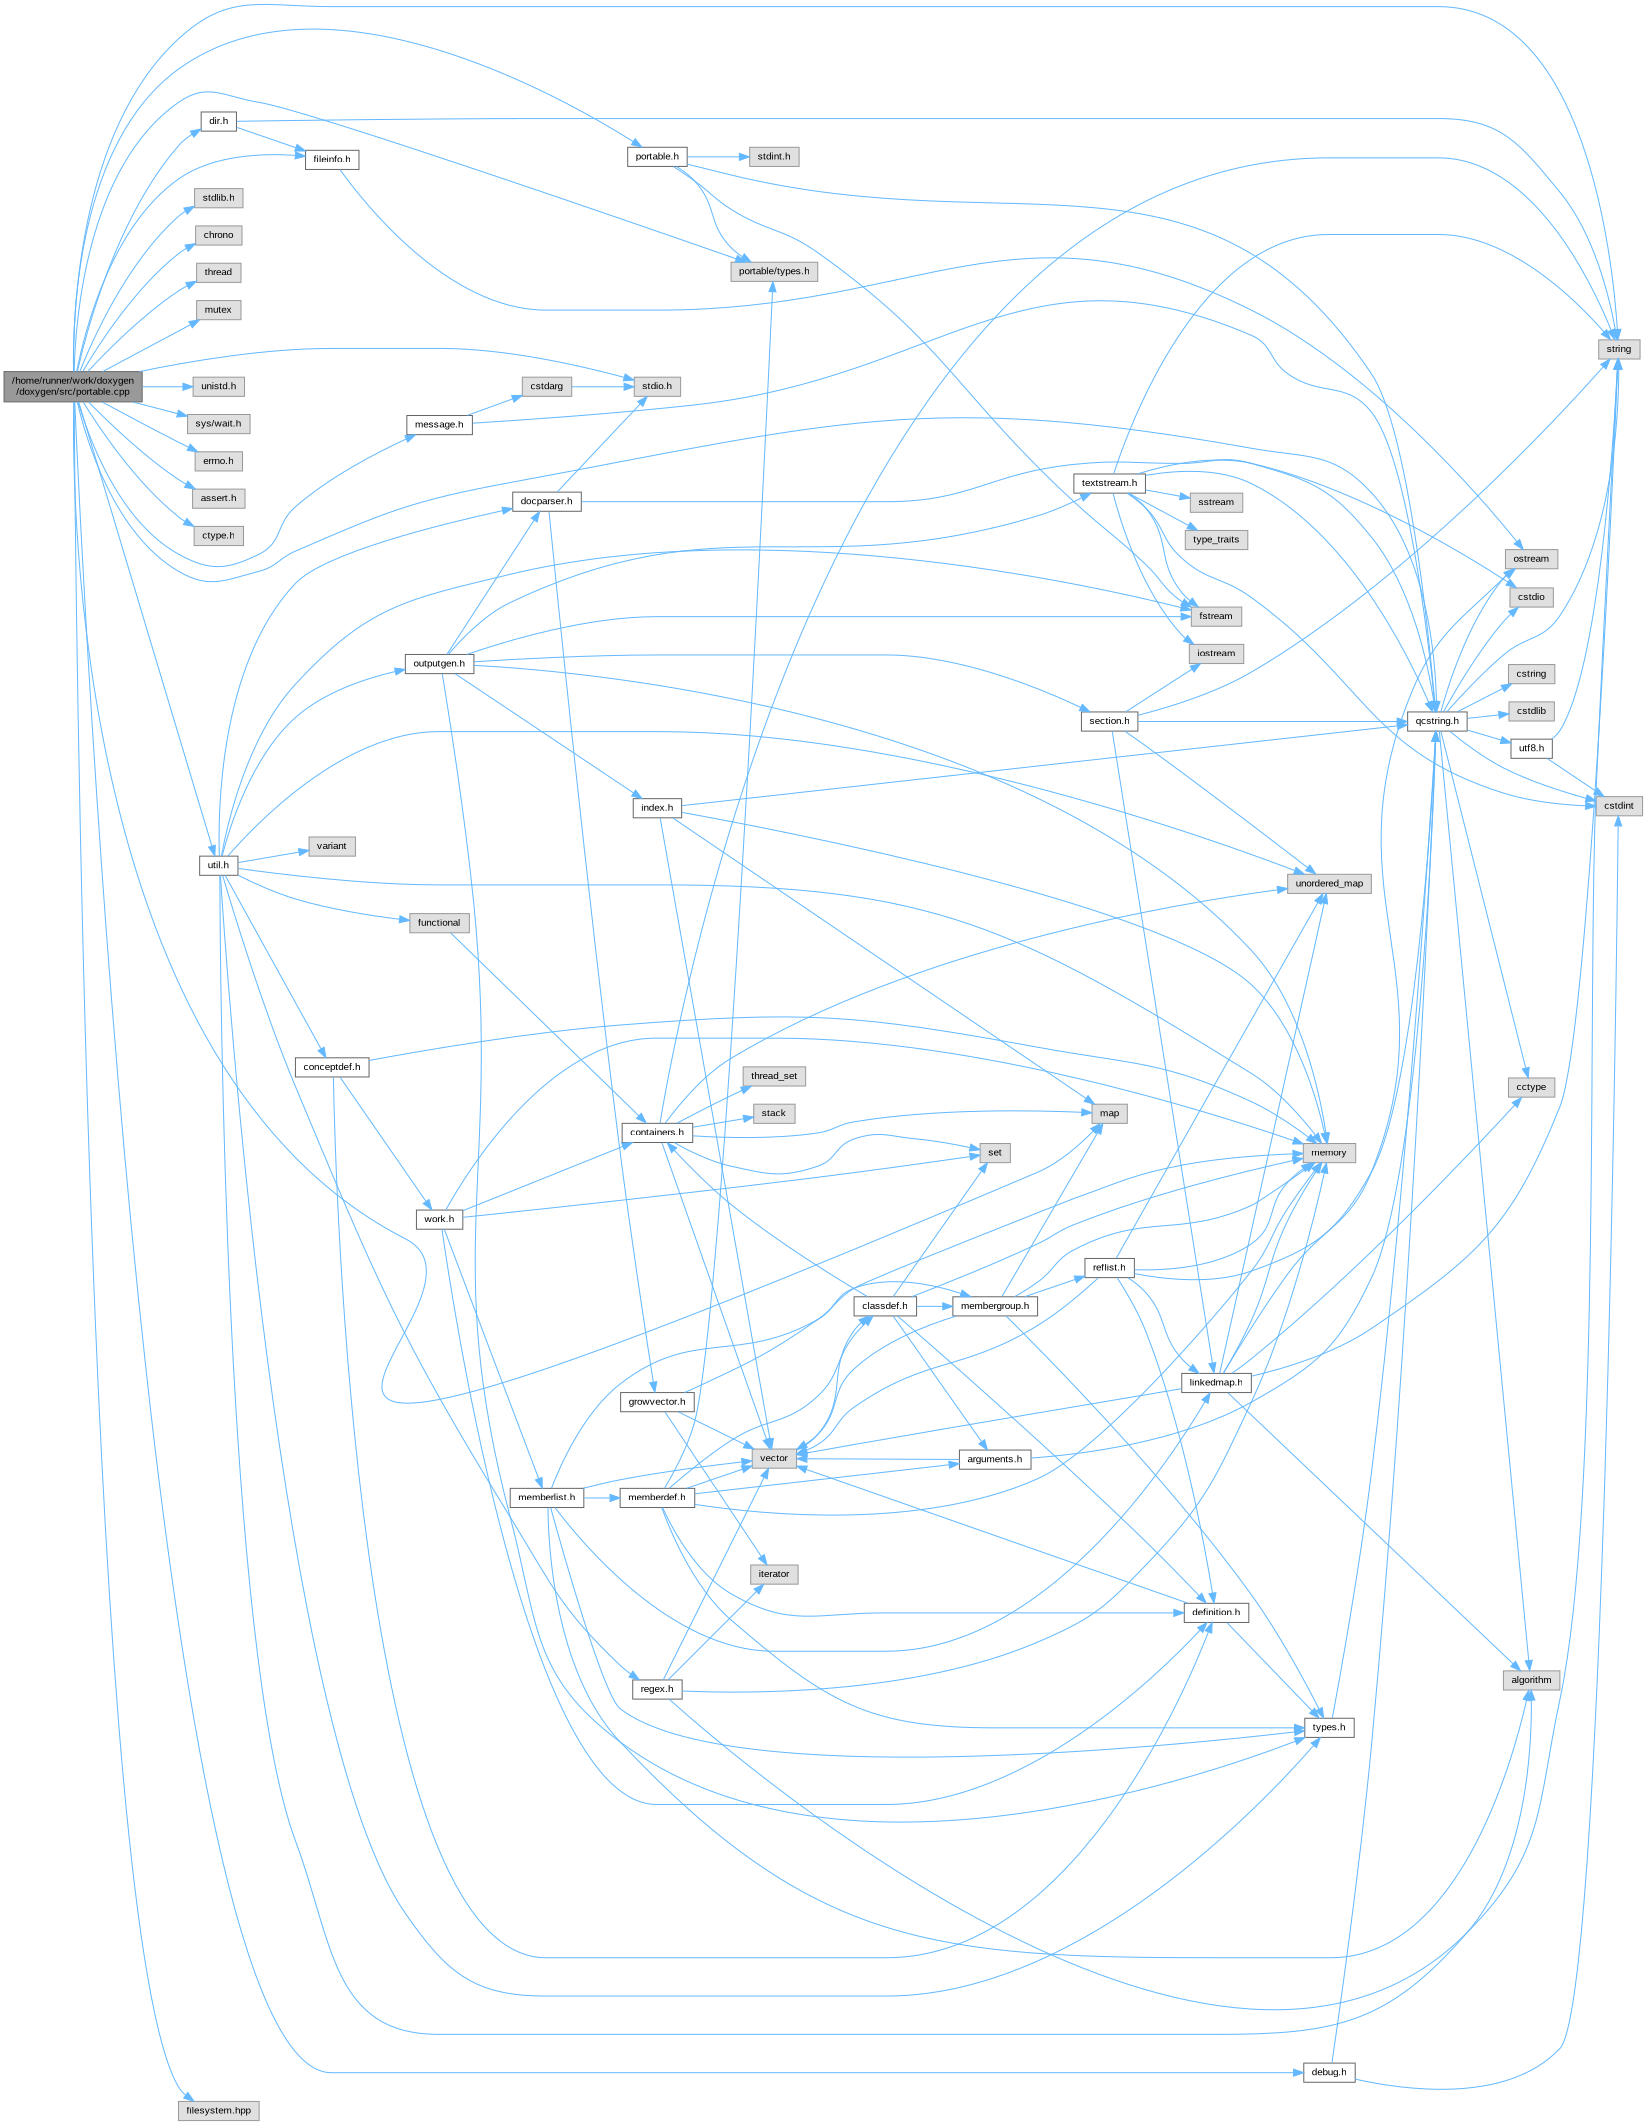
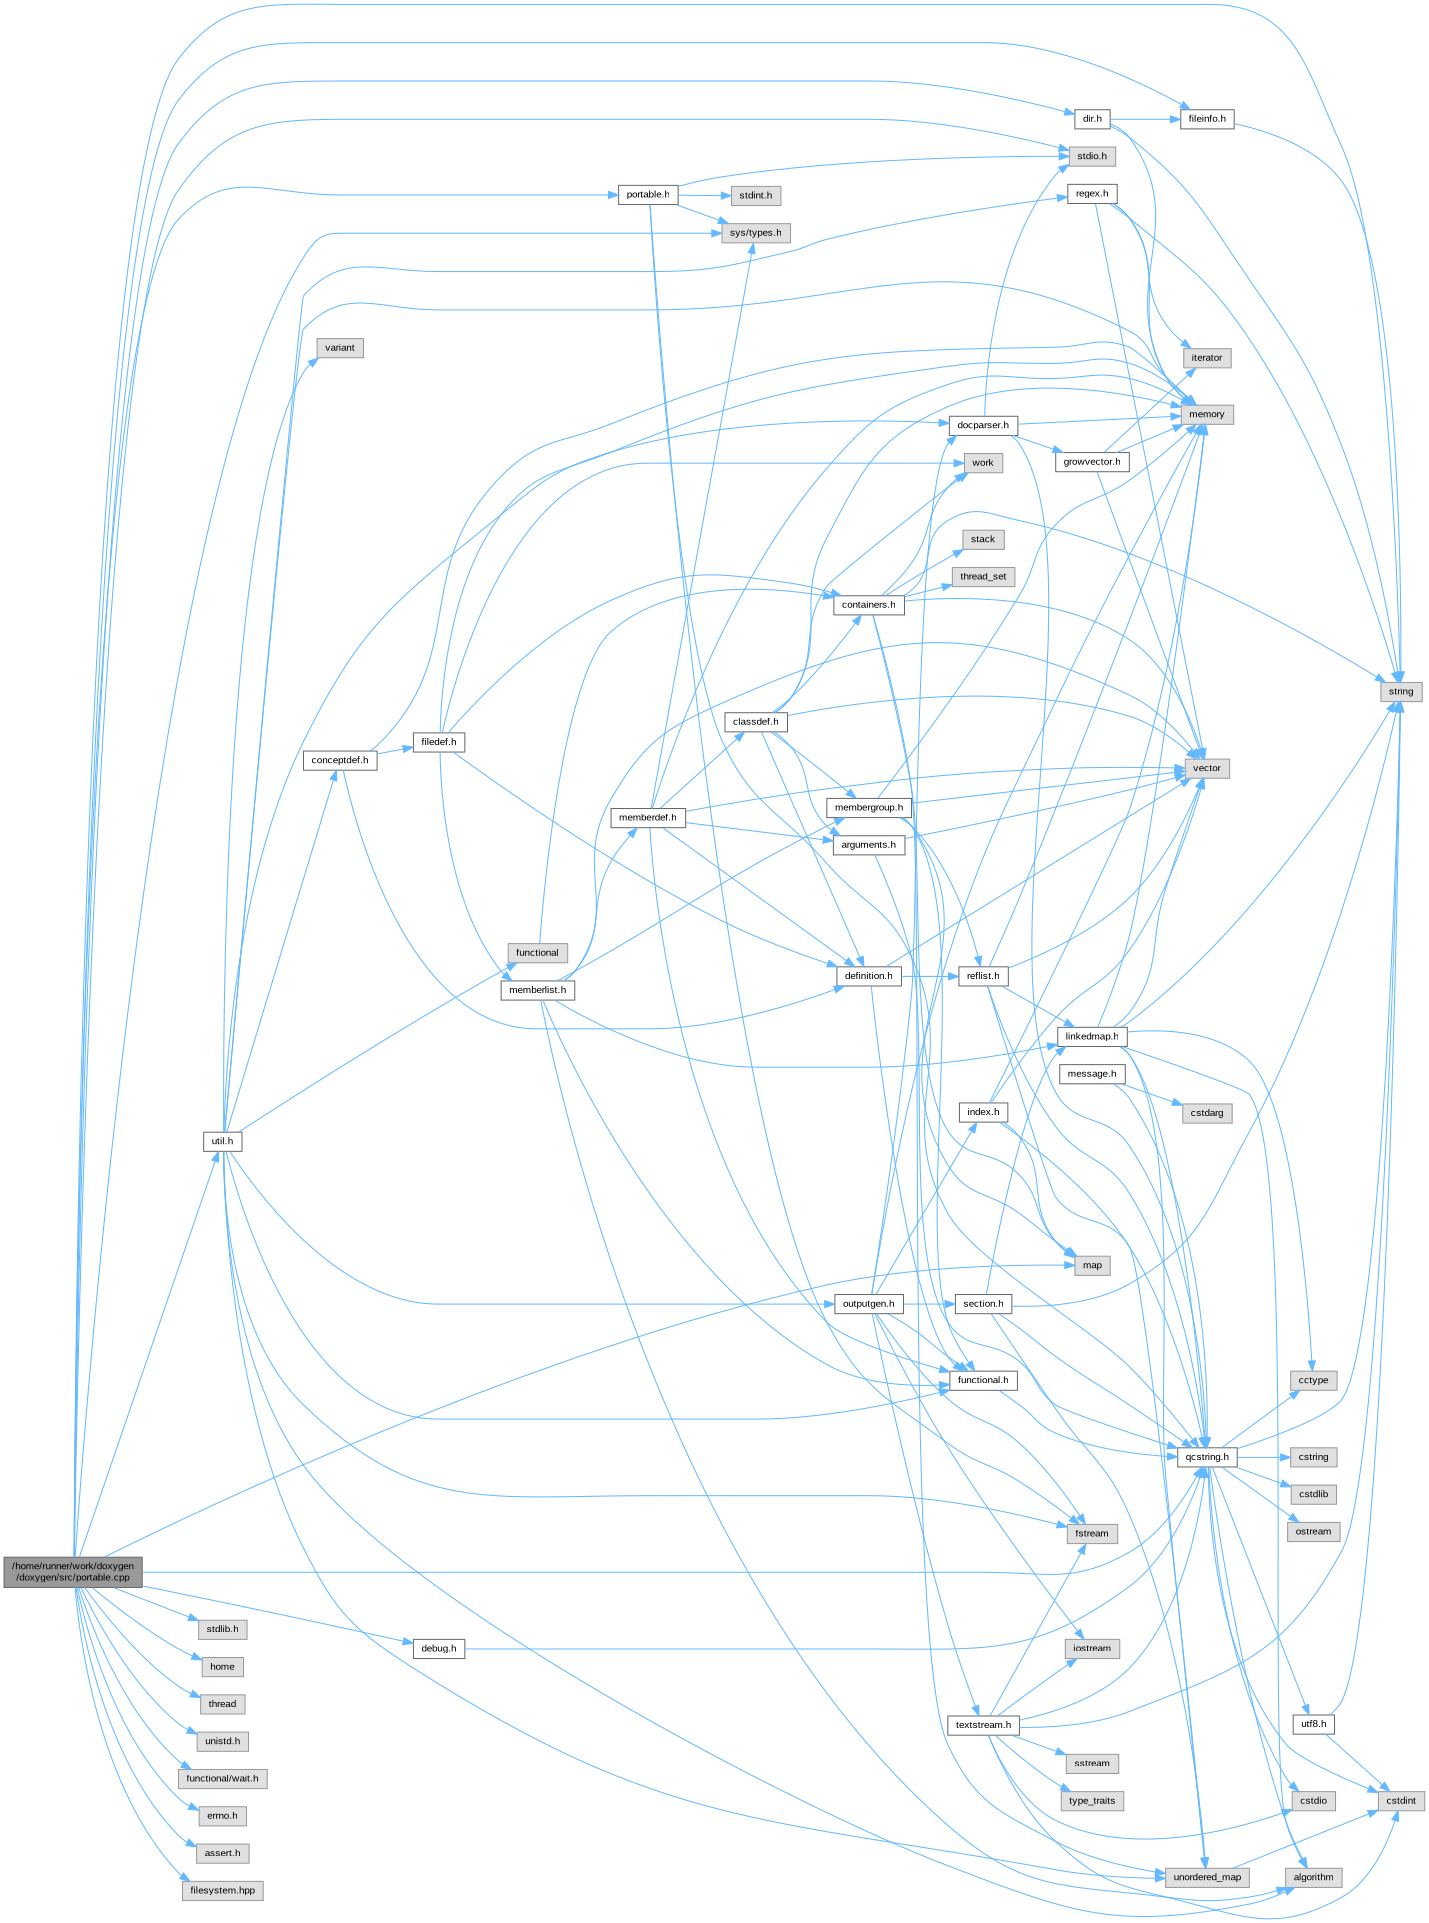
(219, 236) -> (223, 1667)
none -> (1153, 251)
(950, 269) -> (1387, 361)
(774, 272) -> (756, 233)
(219, 310) -> none
(598, 387) -> (868, 162)
none -> (1095, 420)
(219, 424) -> (223, 1779)
(219, 536) -> none
(221, 566) -> none
(1159, 691) -> (968, 1478)
(1396, 981) -> (1164, 1147)
(995, 1153) -> (984, 463)
(440, 1220) -> (439, 743)
(836, 1391) -> (994, 697)
(1176, 1423) -> (926, 976)
(1602, 1547) -> (1301, 1841)
(1329, 1728) -> (984, 1381)
